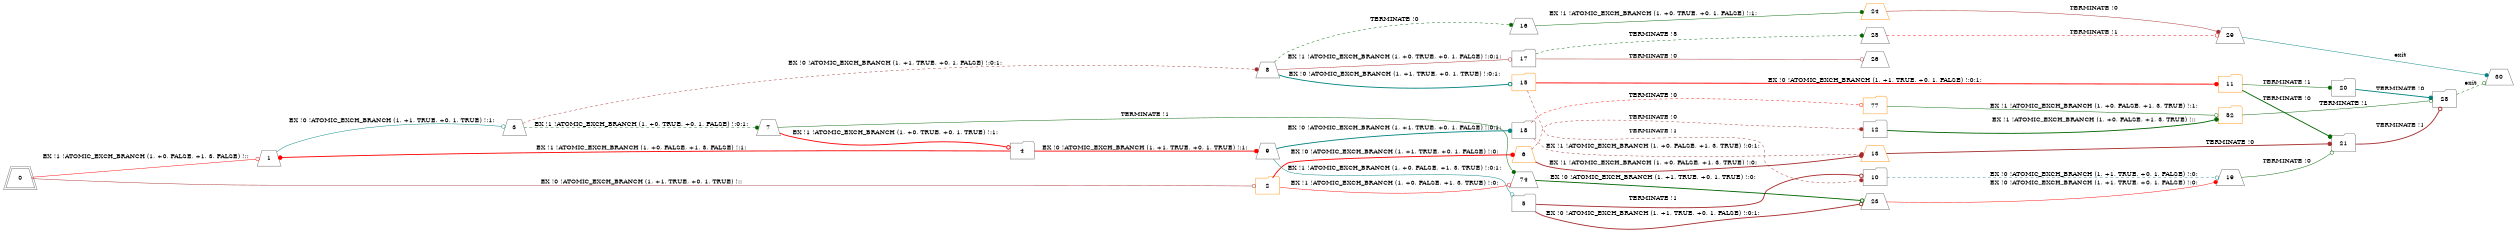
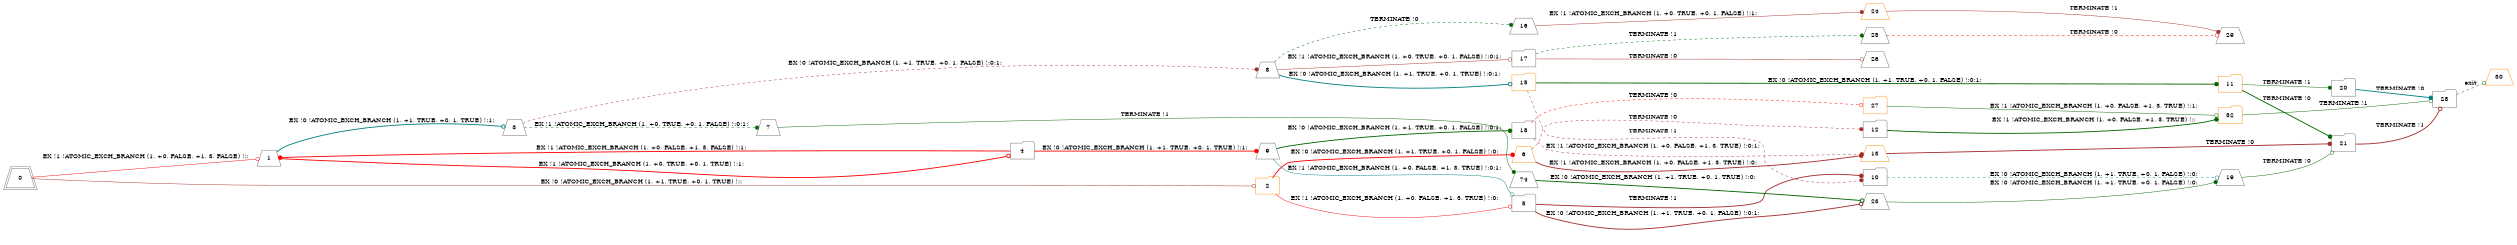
(2094, 8) -> (2094, 8)
(1698, 19) -> (1698, 19)
(2094, 32) -> (2094, 32)
(1653, 34) -> (1653, 34)
(2364, 56) -> none
(2499, 77) -> (2499, 77)
(1875, 84) -> (1875, 84)
(1875, 106) -> (1875, 106)
(387, 126) -> (387, 126)
(1392, 135) -> (1392, 135)
(893, 144) -> (643, 171)
(1394, 193) -> (1390, 218)
(2051, 200) -> (2051, 200)
(1703, 207) -> (1703, 207)
